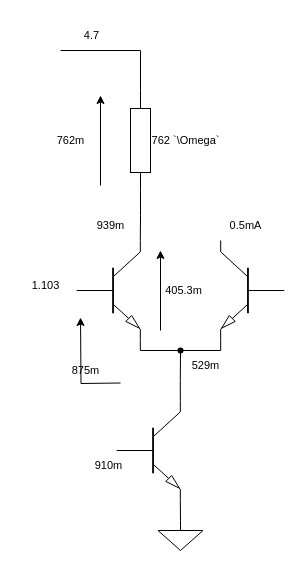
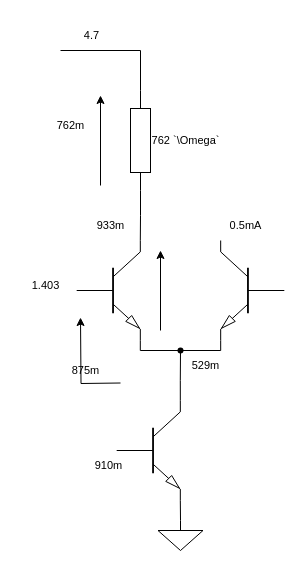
(71, 141) -> (71, 126)
(111, 226) -> (111, 226)
(46, 286) -> (46, 286)
(183, 291) -> none
